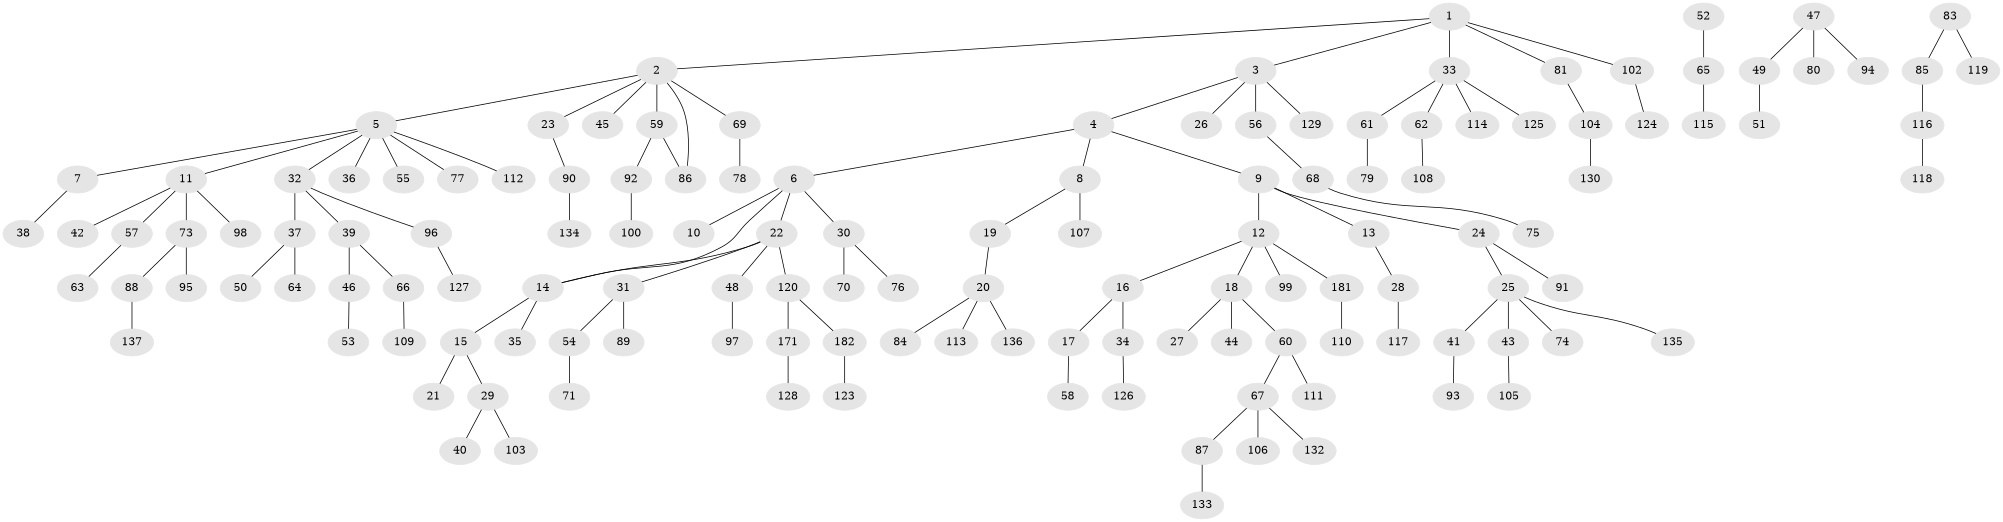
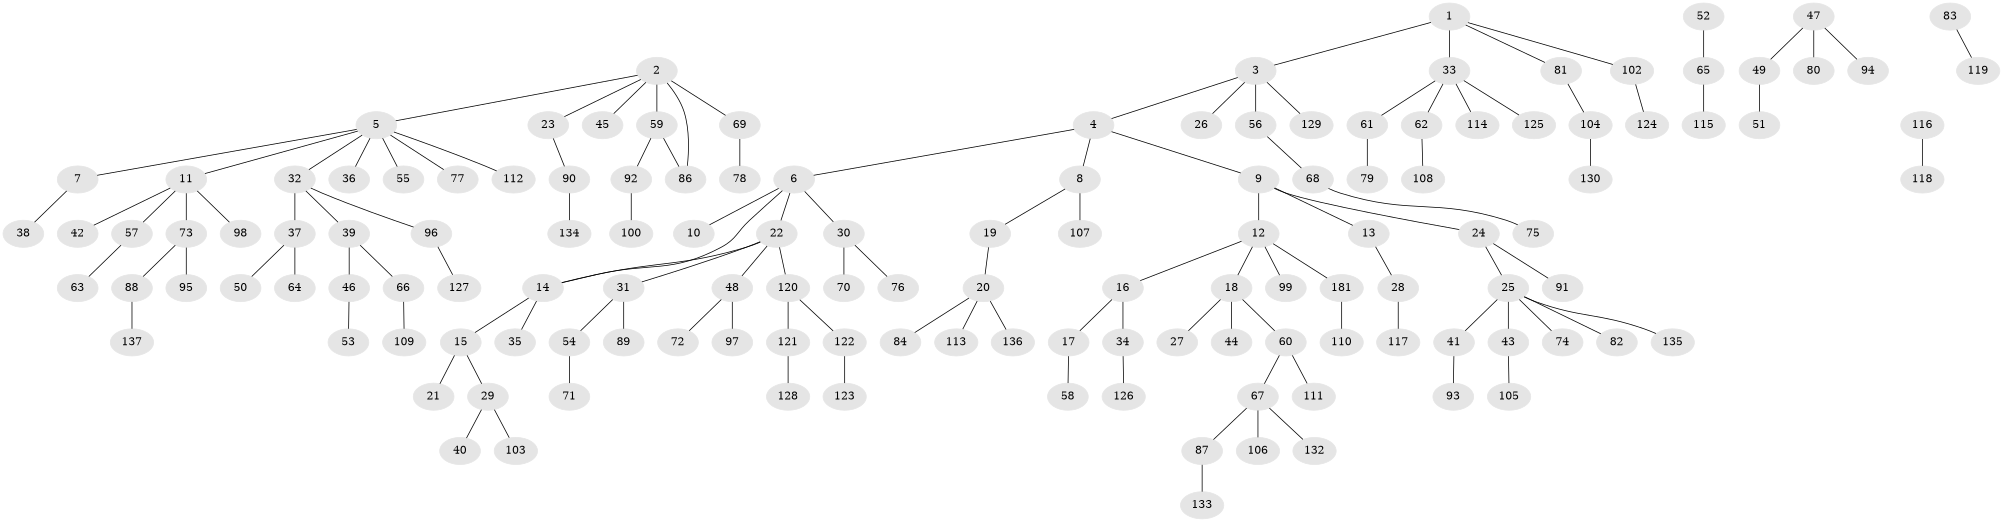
(1053, 44) -> none
(1922, 71) -> none
none -> (678, 342)
(788, 342) -> (788, 342)
(845, 342) -> (845, 342)
none -> (1617, 342)
